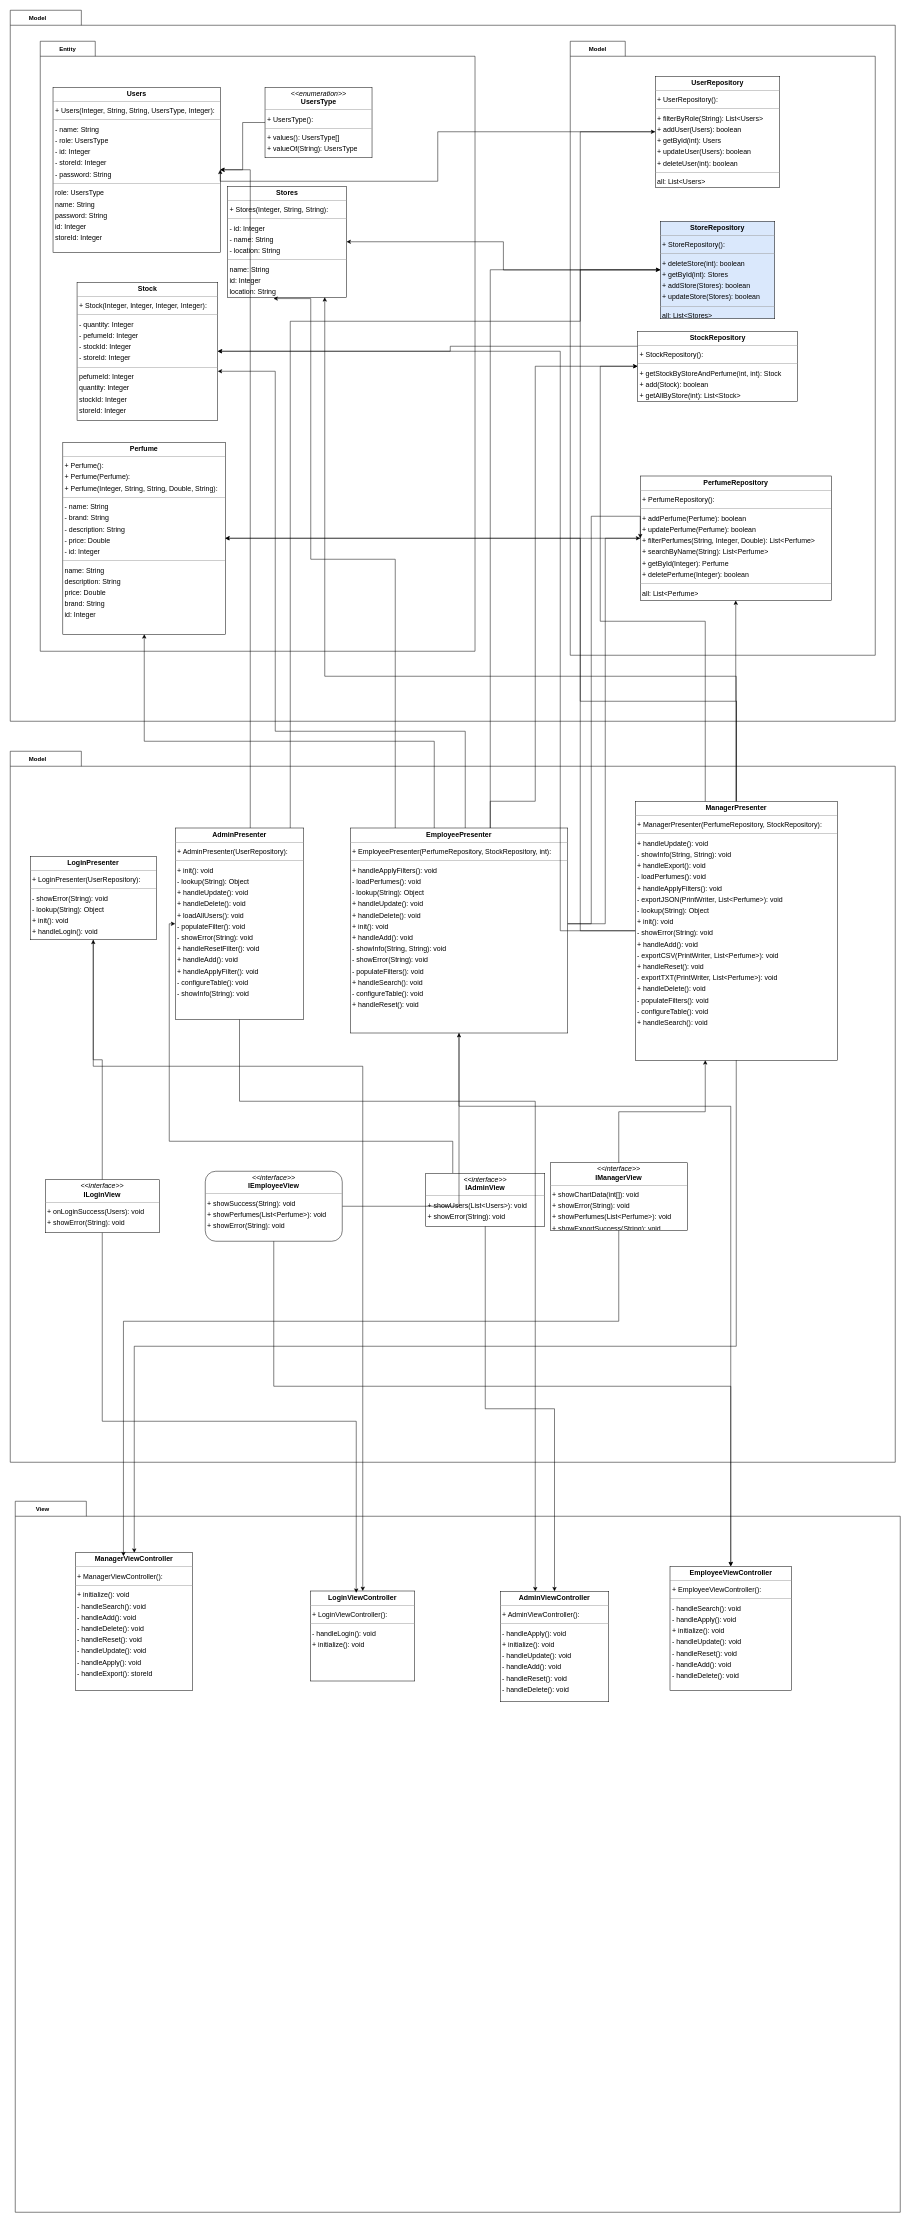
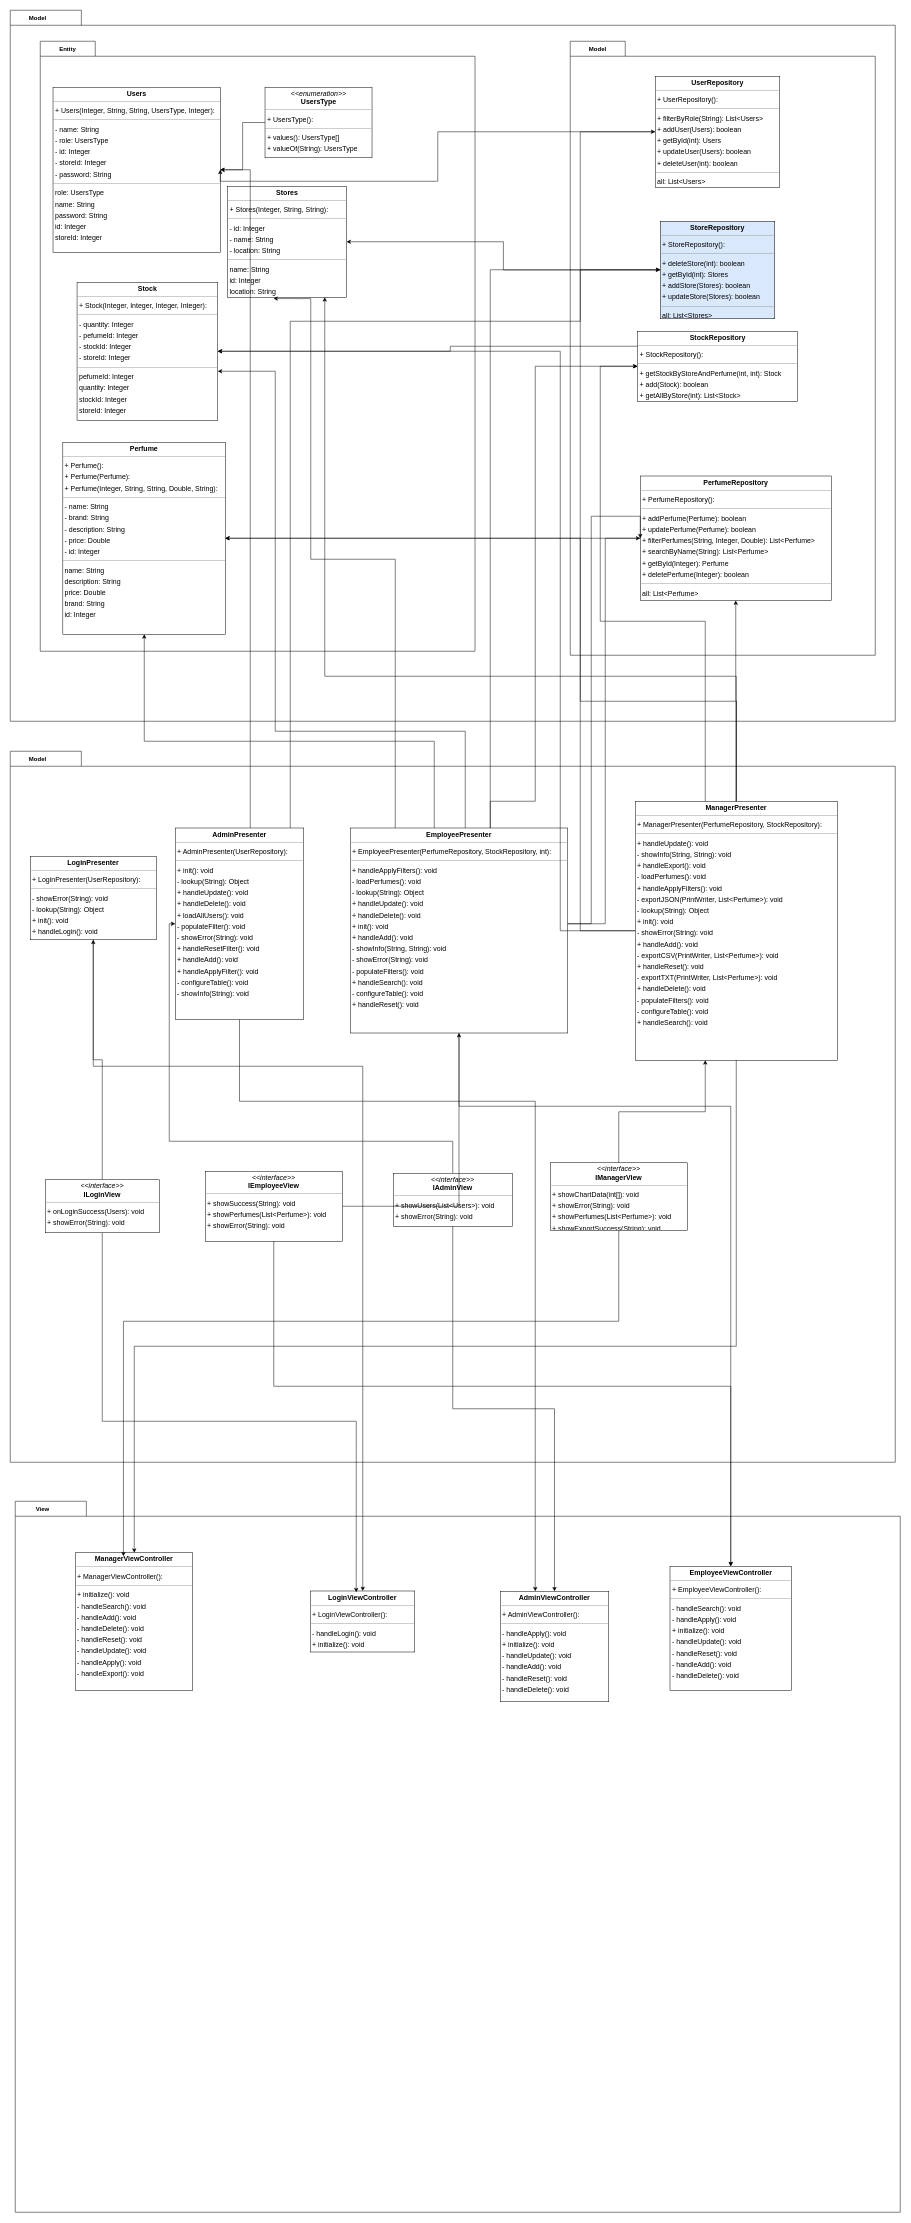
(485, 1200) -> (453, 1200)
(274, 1206) -> (274, 1206)
(122, 1595) -> (122, 1595)
(363, 1636) -> (363, 1622)
